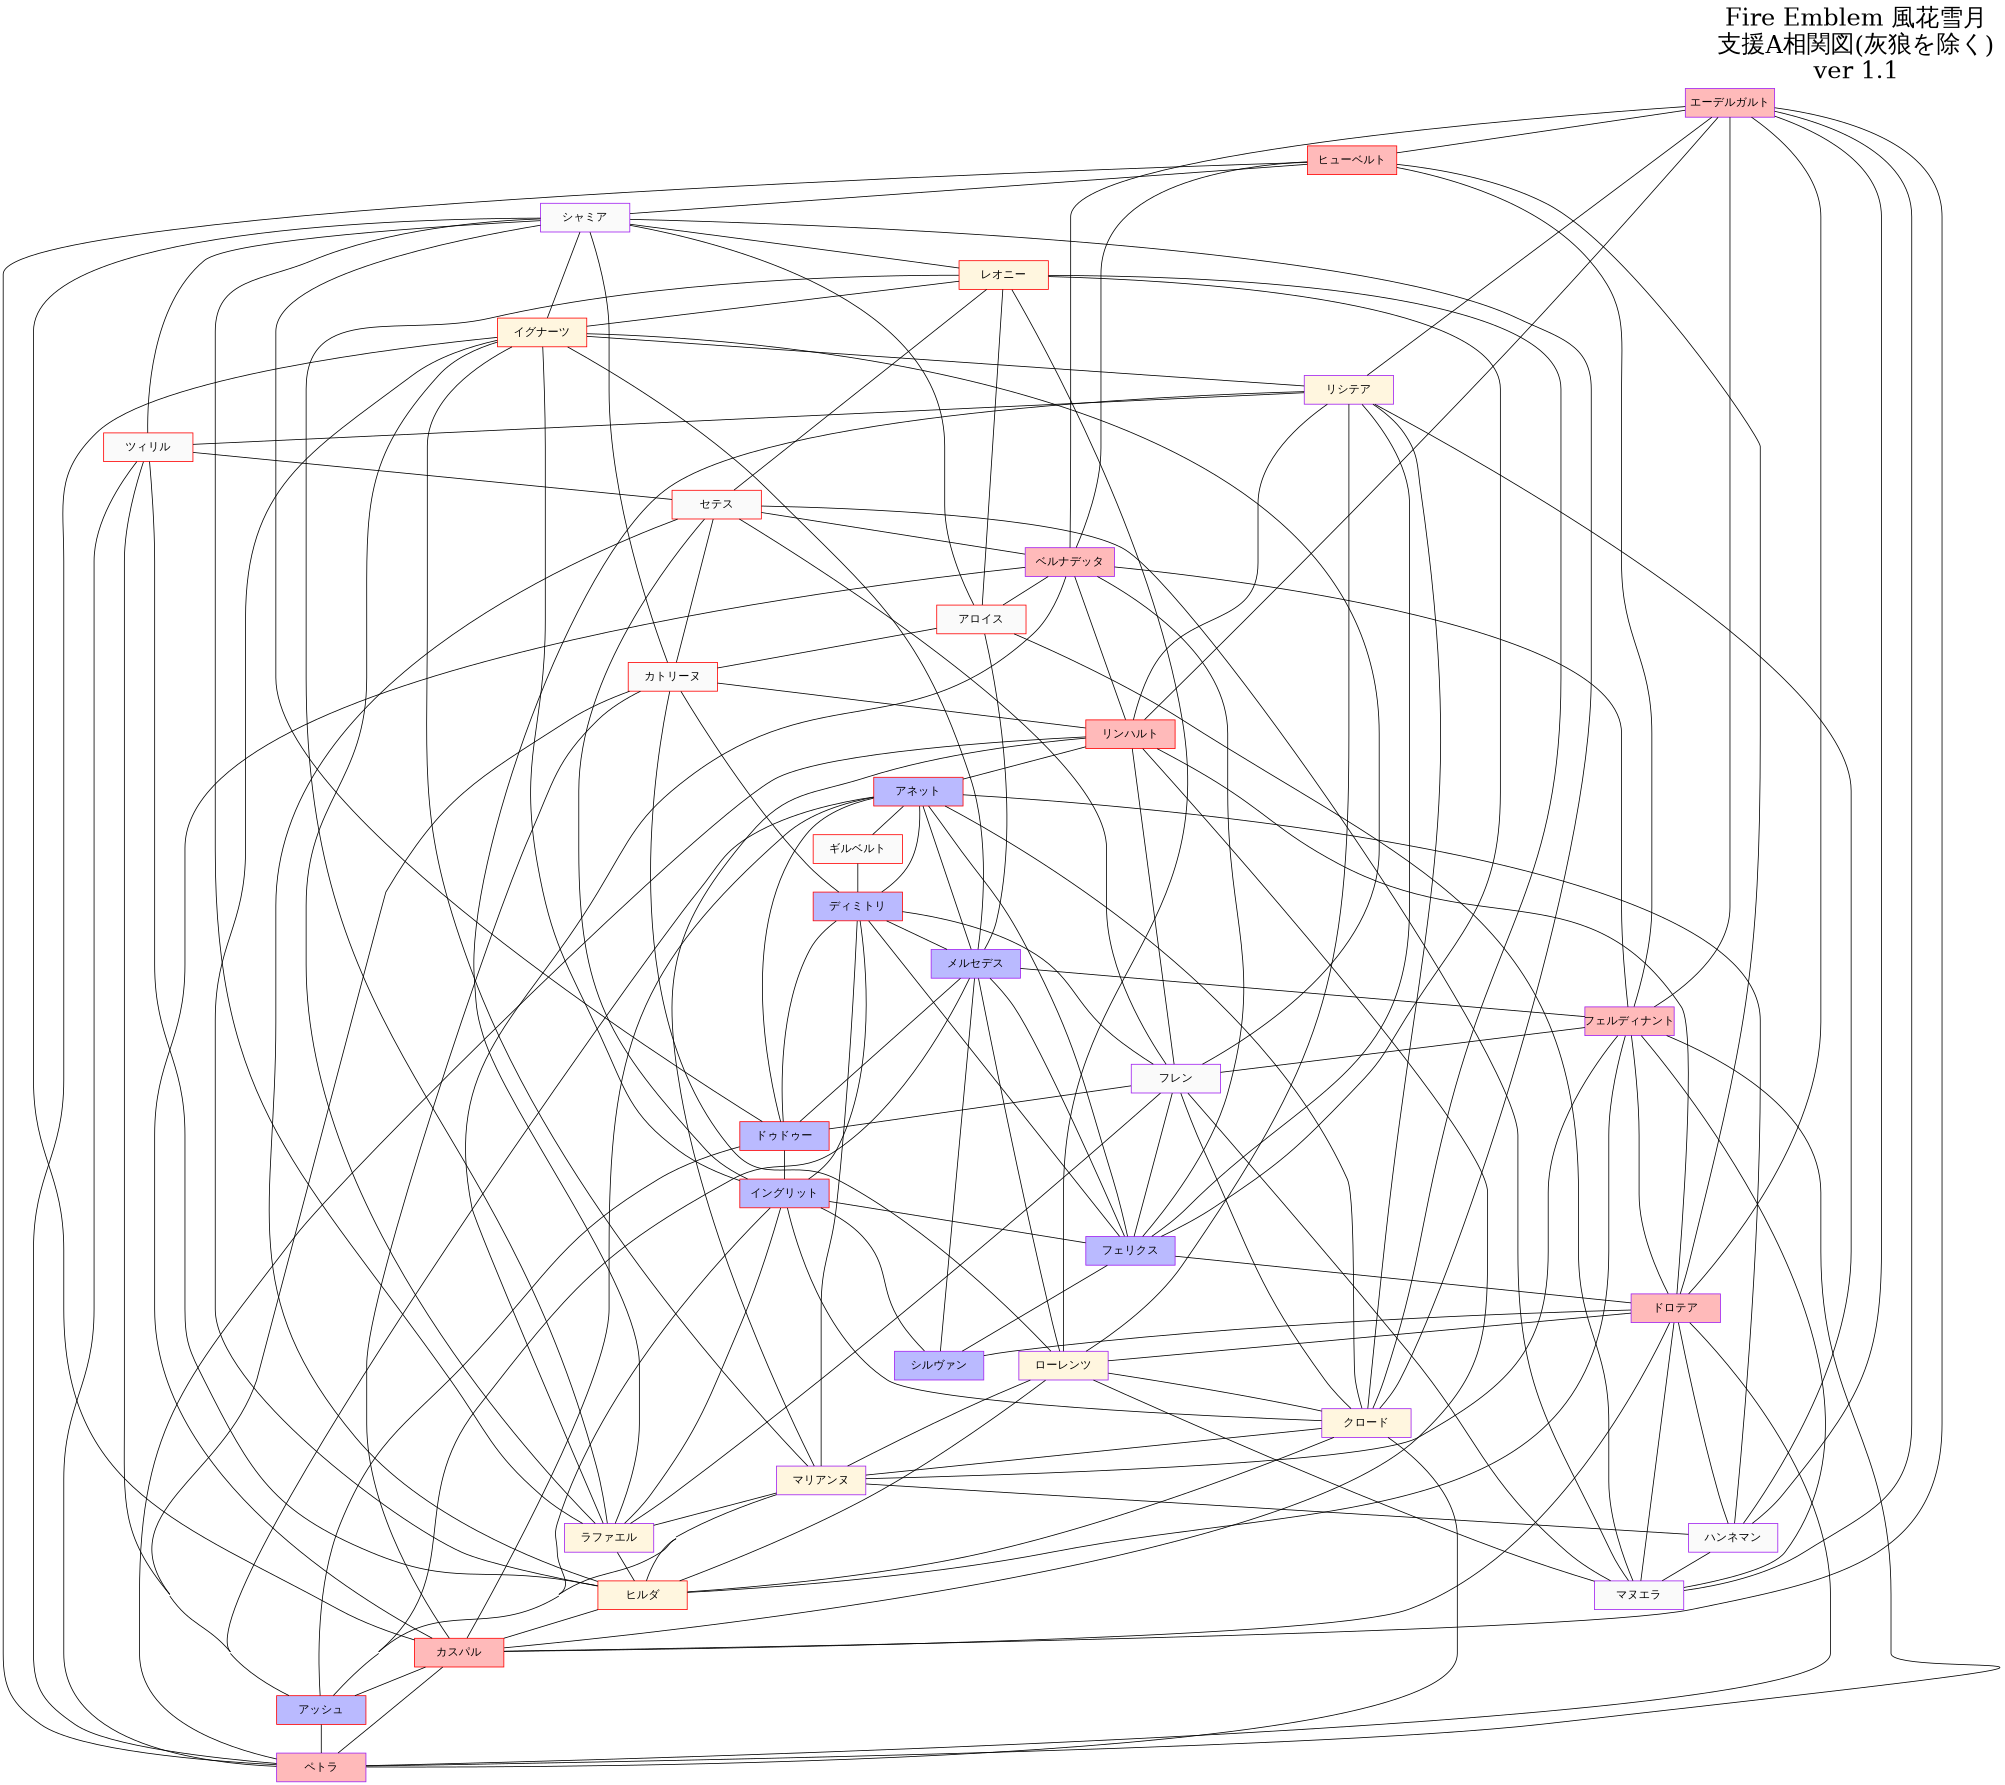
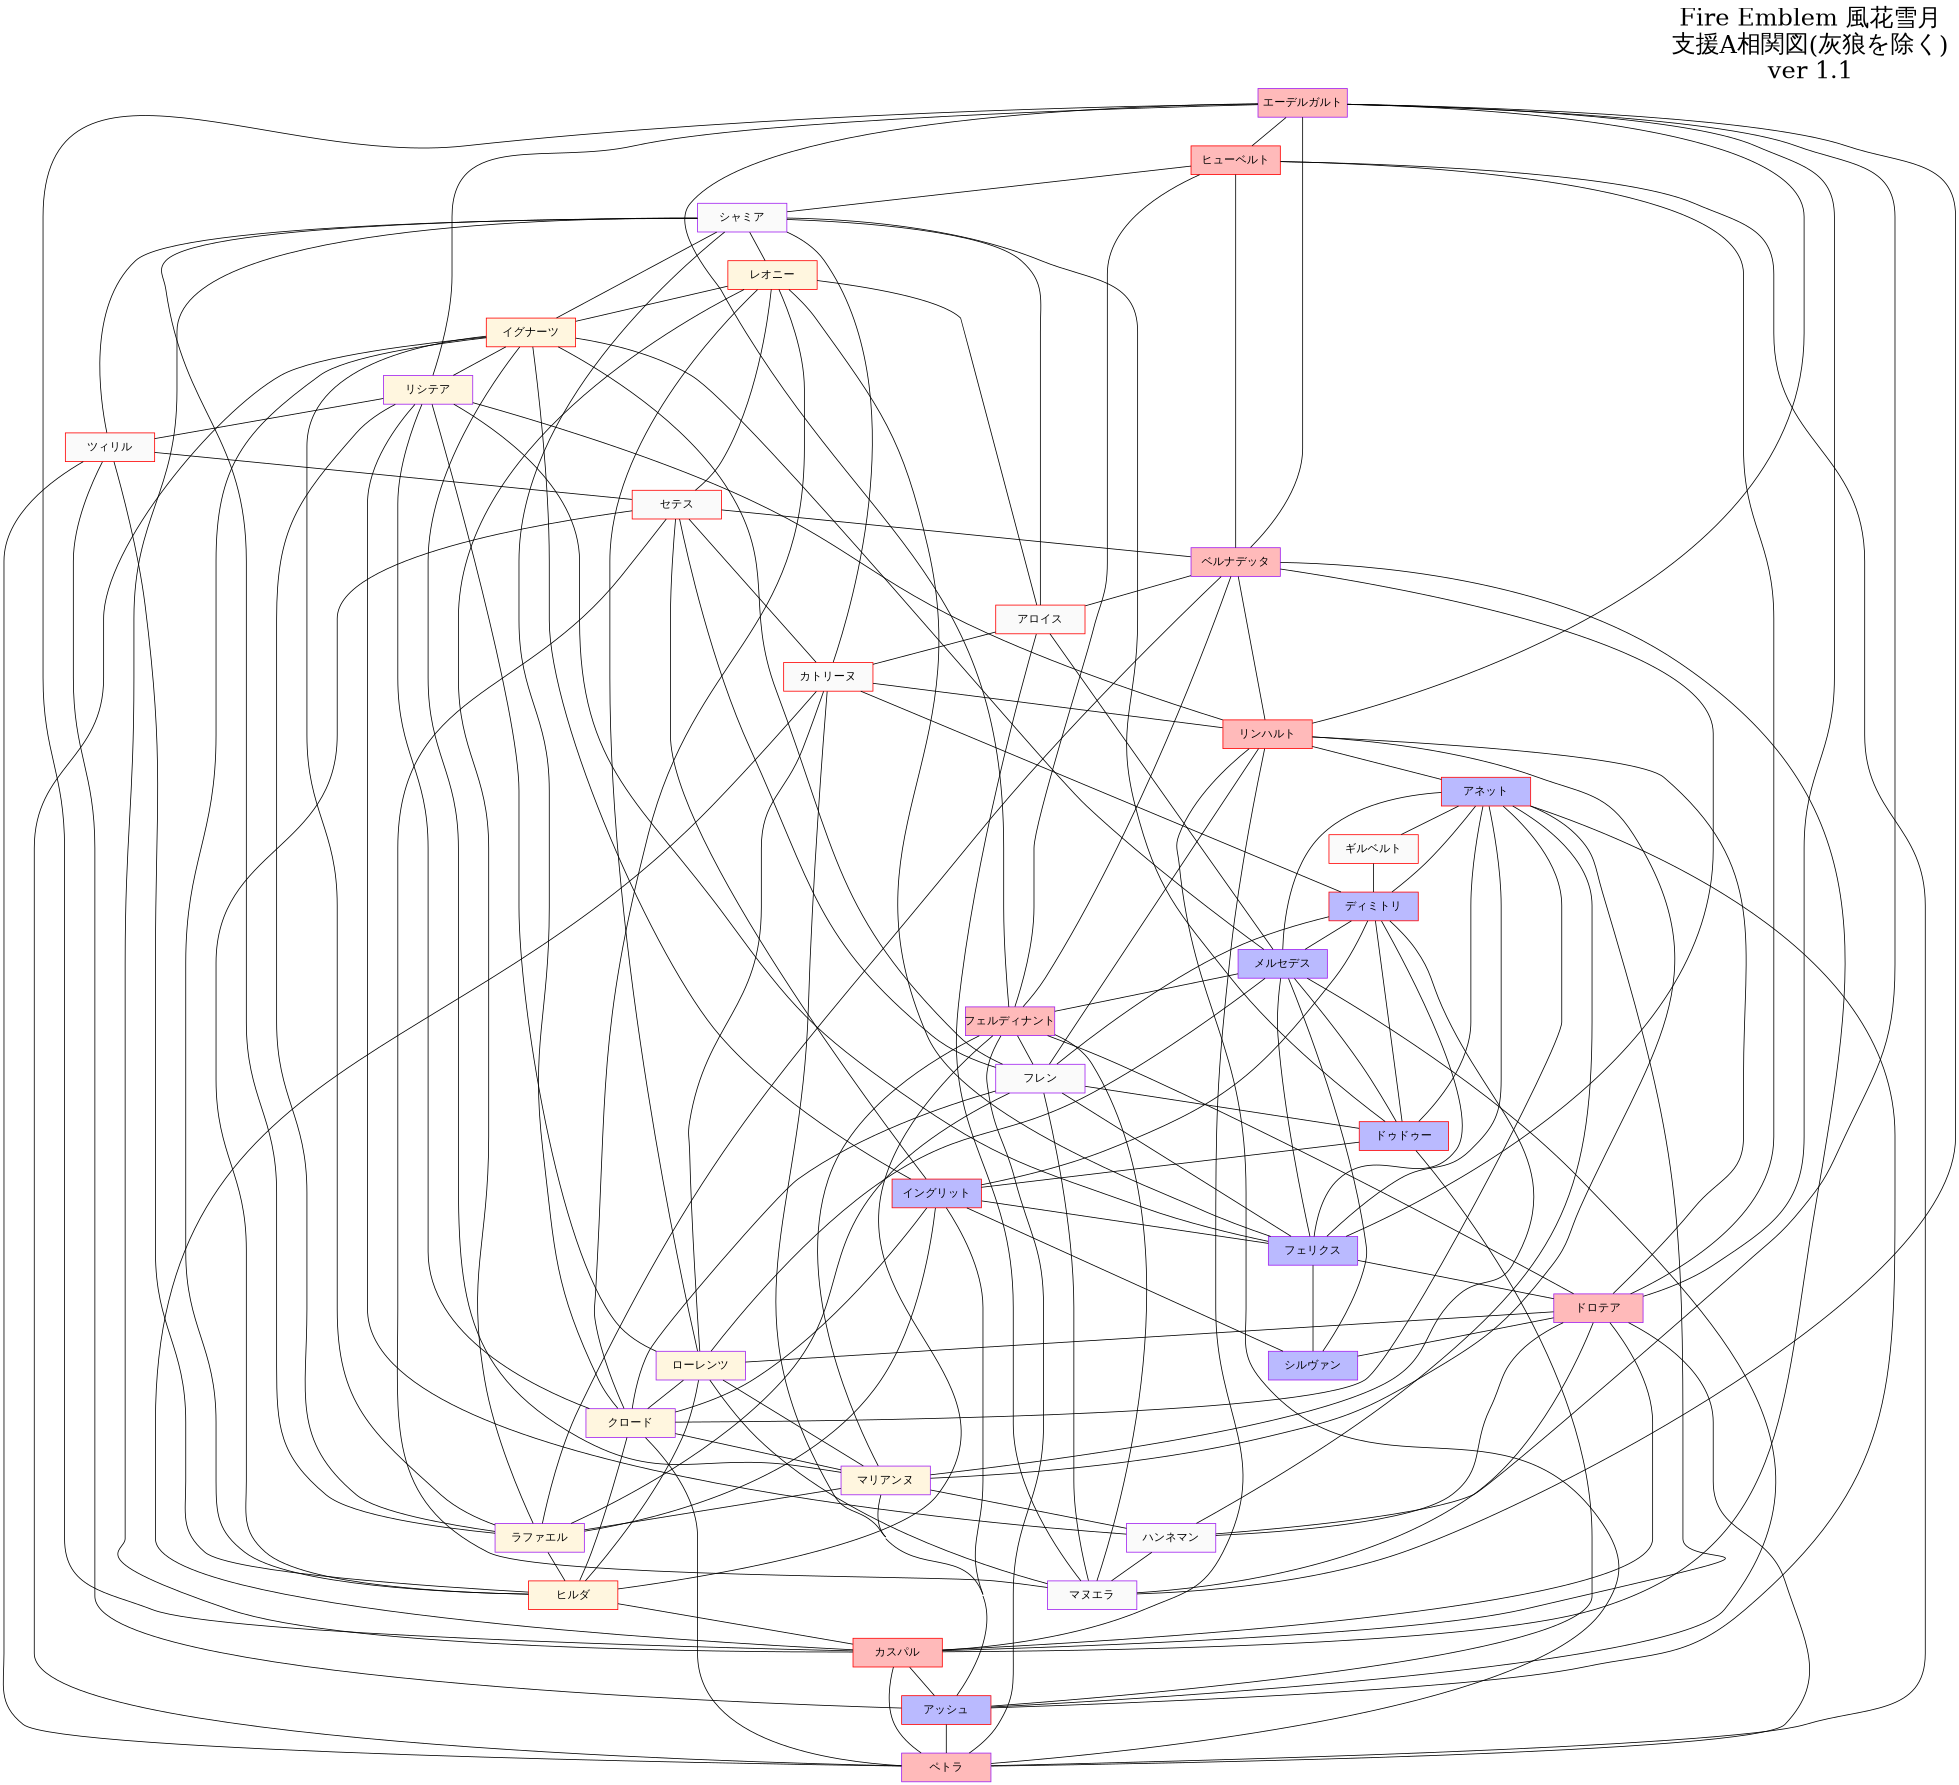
(655, 1562) -> none
